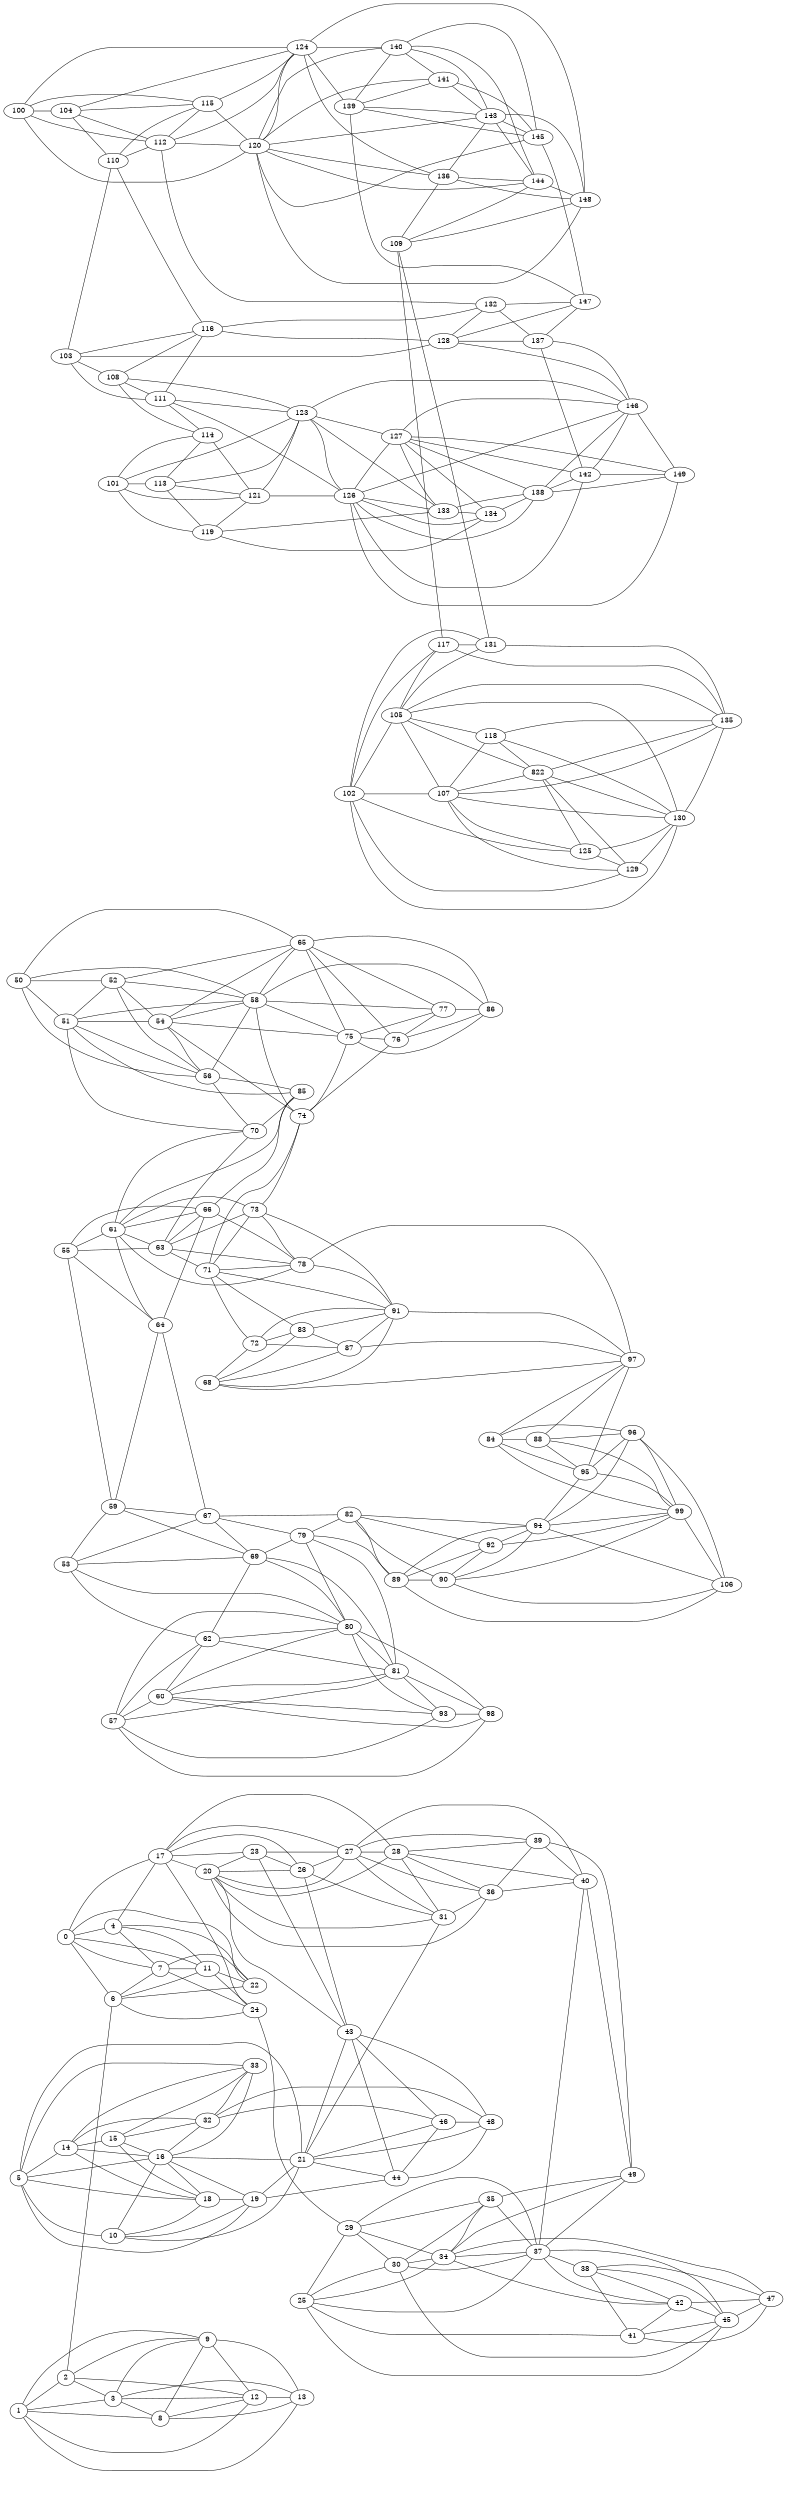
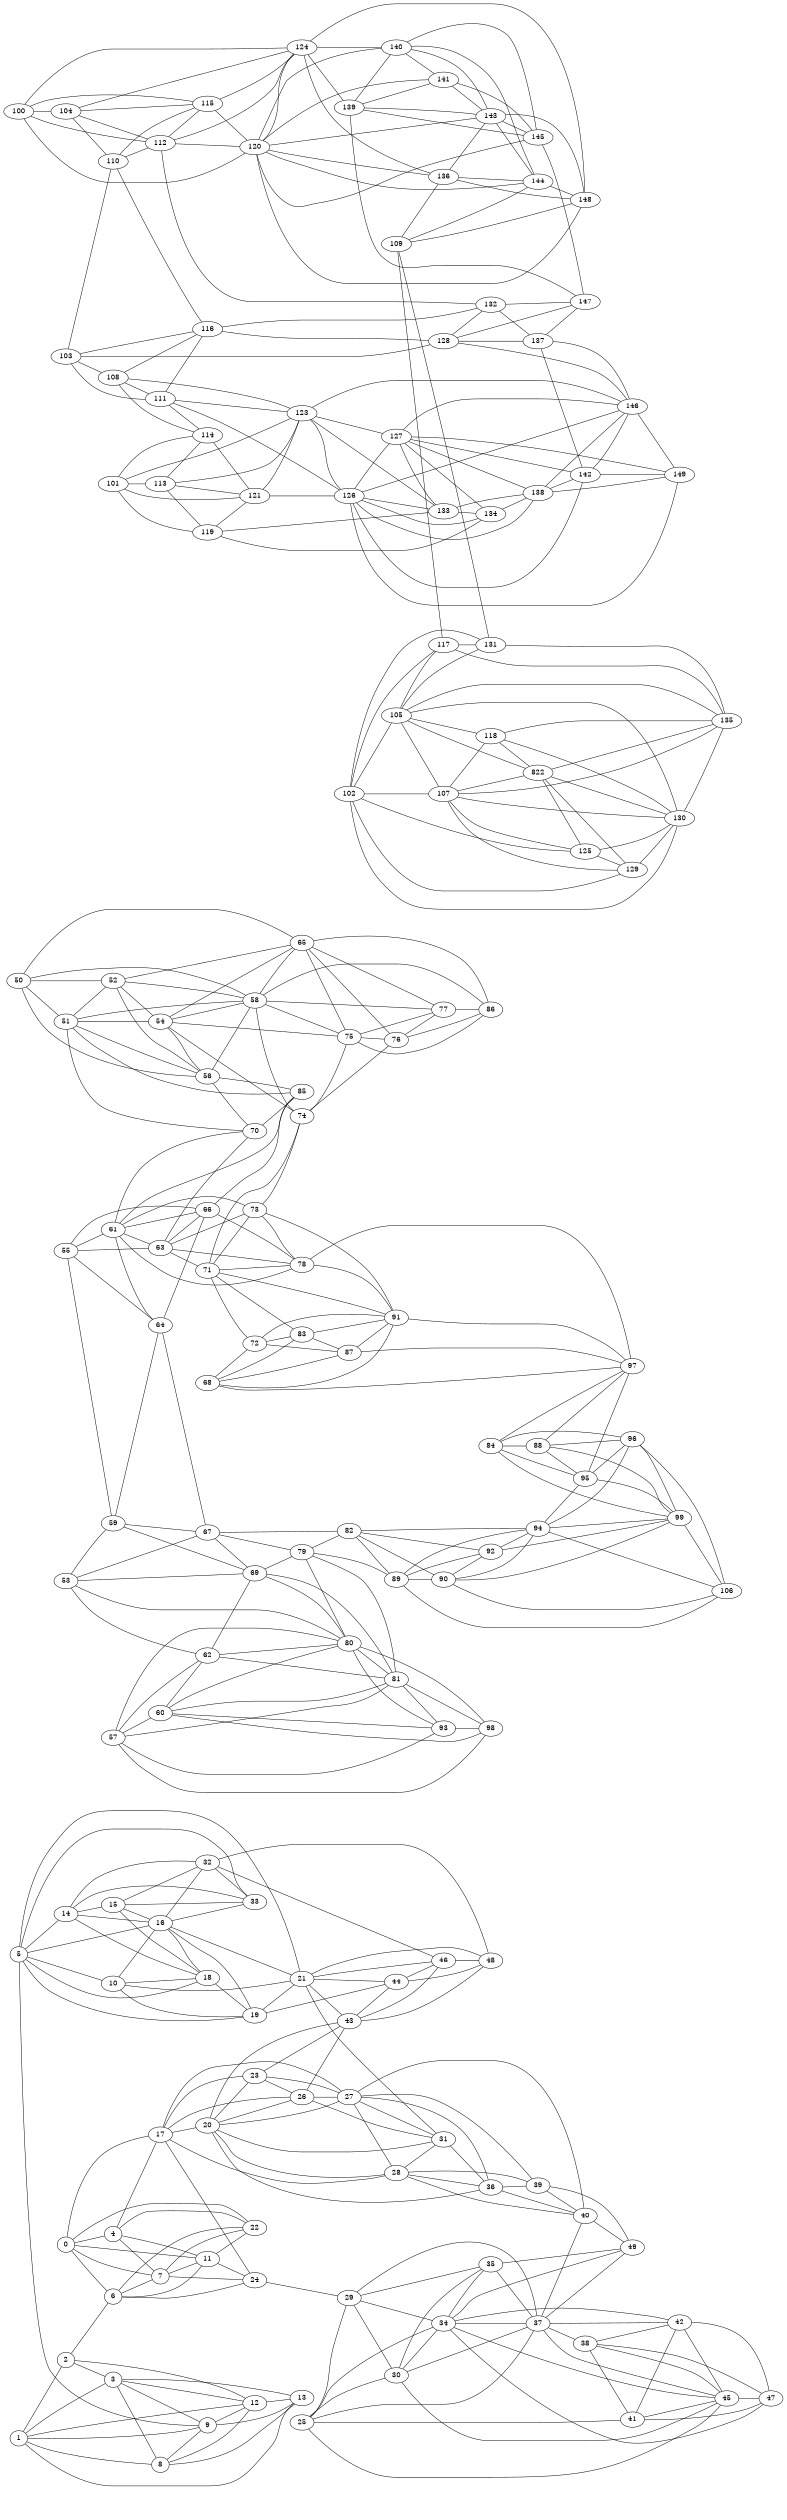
(133, 2345) -> (31, 2249)
none -> (582, 2372)
